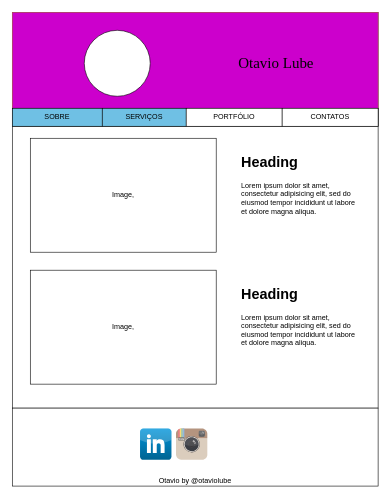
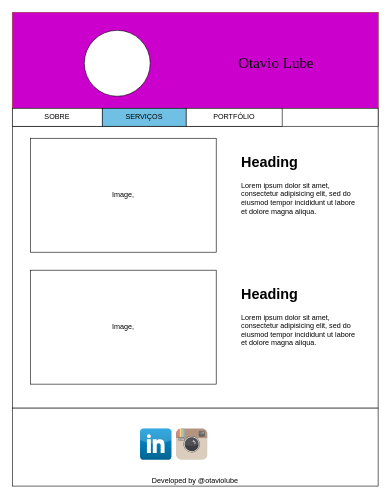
(57, 117) -> (57, 117)
(330, 117) -> none
(195, 480) -> (195, 480)
